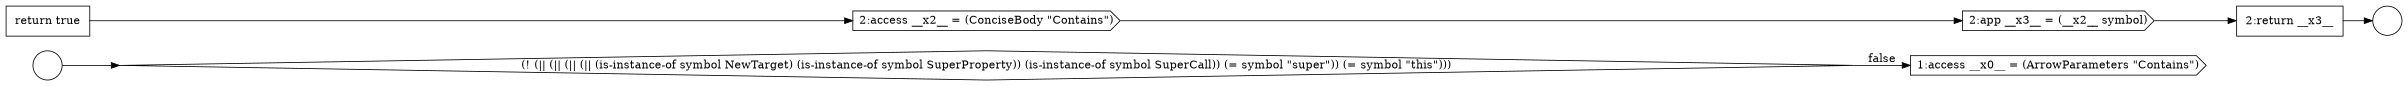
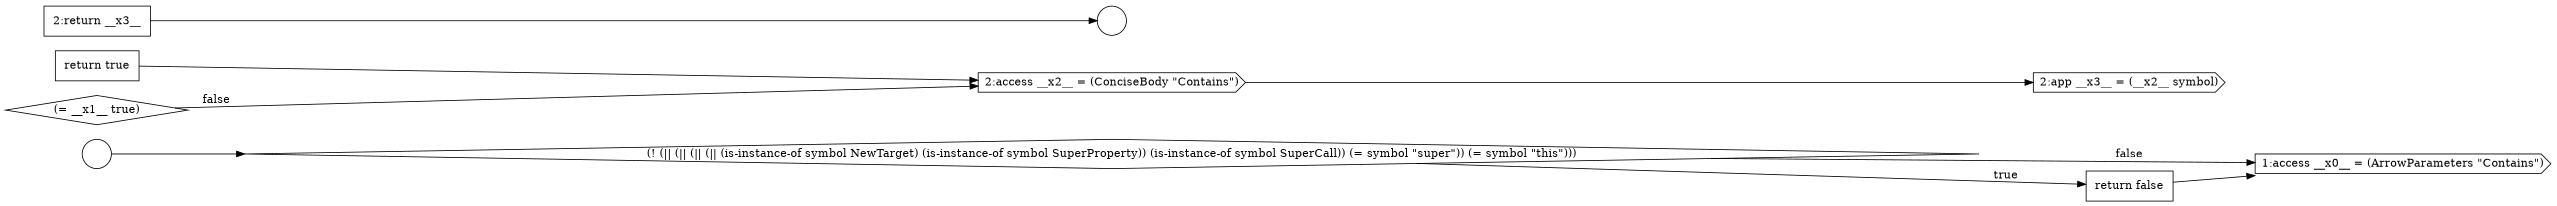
(2191, 21) -> none
none -> (97, 110)
none -> (2129, 186)
